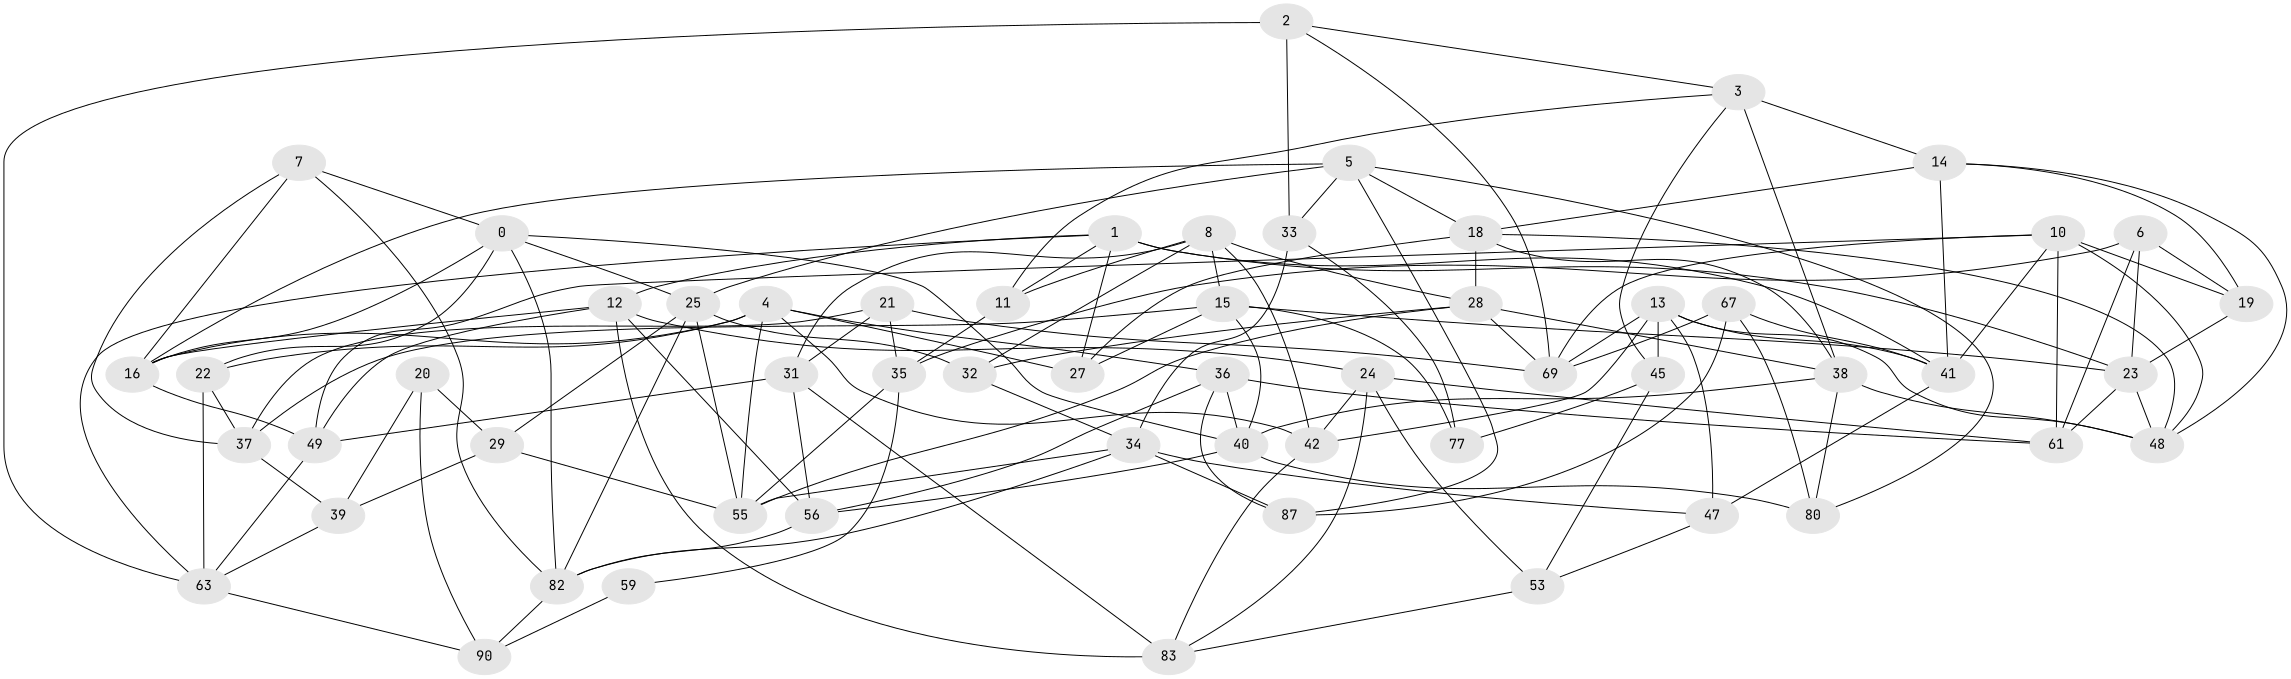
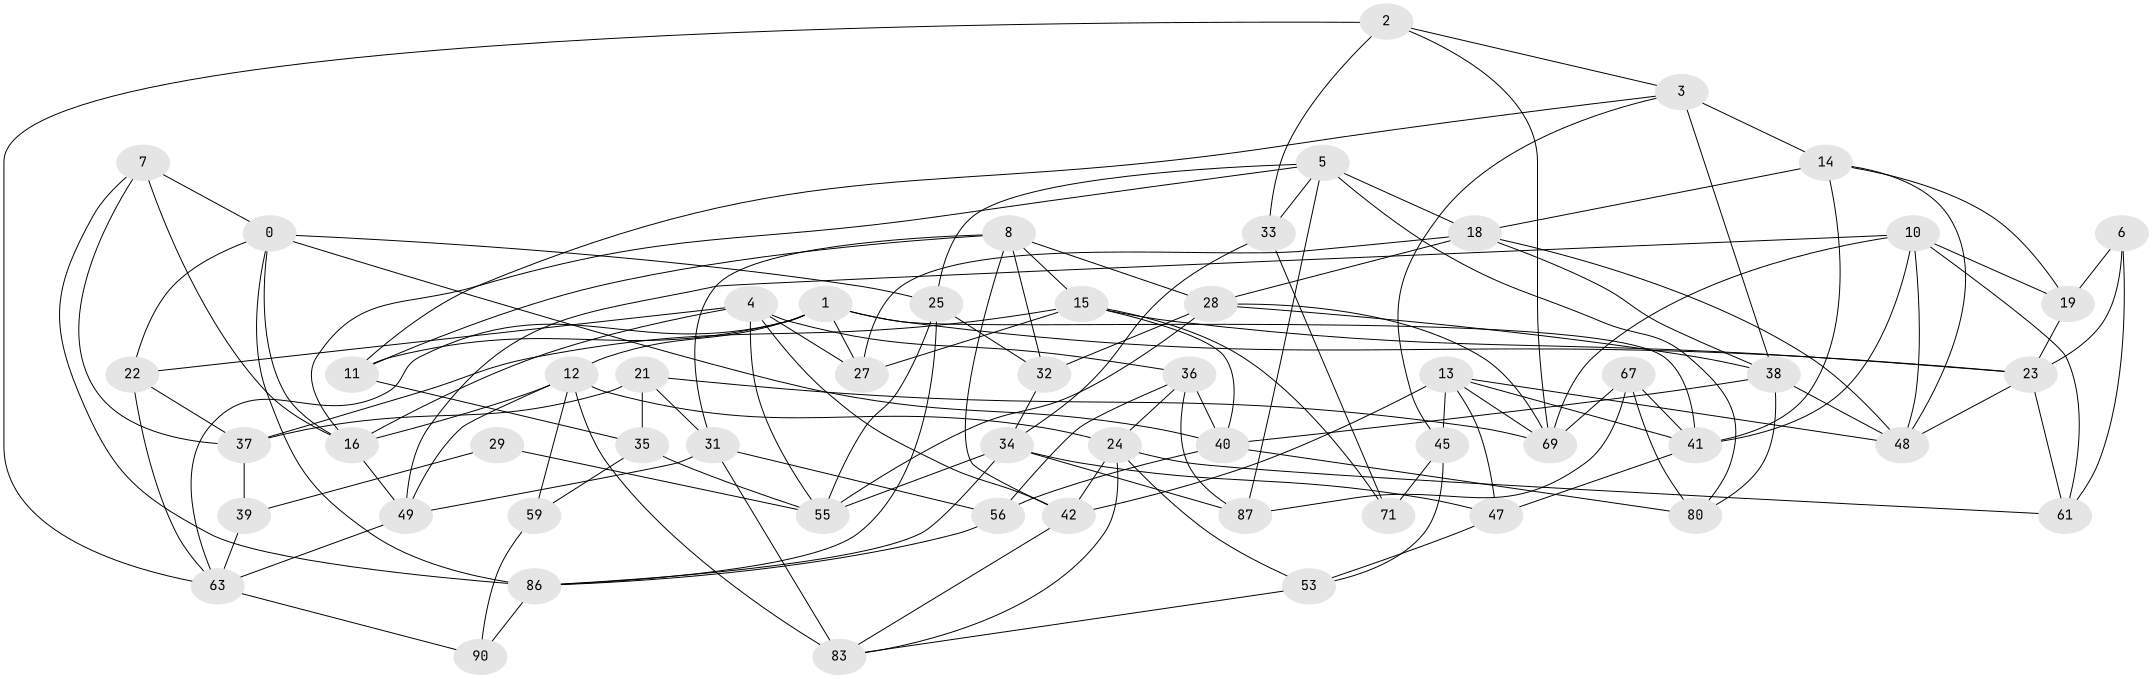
(1636, 273) -> none
(595, 374) -> none
(423, 375) -> none
(709, 405) -> (553, 445)
(1619, 418) -> (1152, 410)
(1457, 445) -> (1388, 516)
(557, 586) -> (534, 586)
